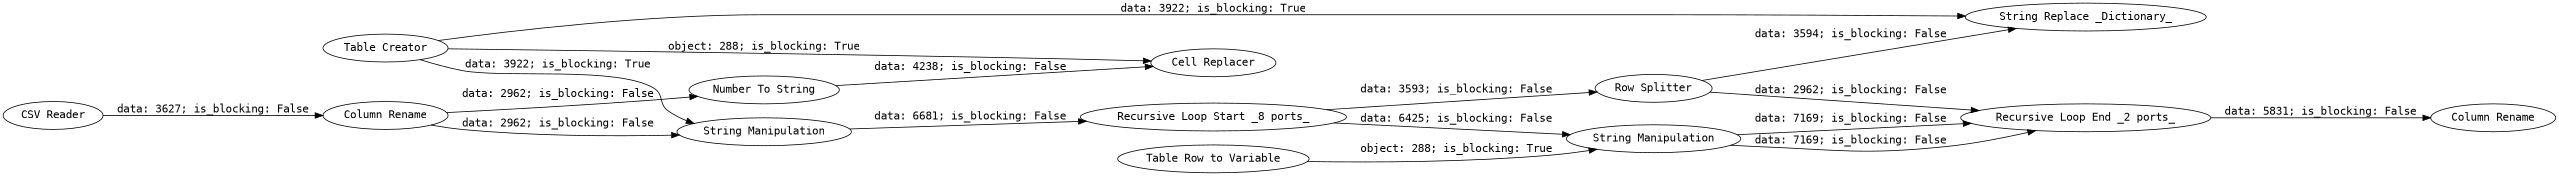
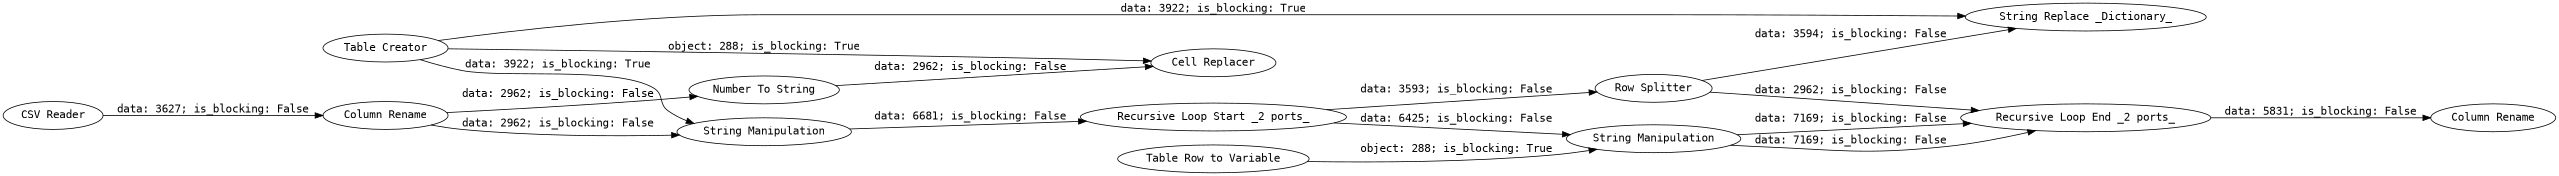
(970, 67) -> (970, 67)
(1213, 117) -> (1213, 117)
